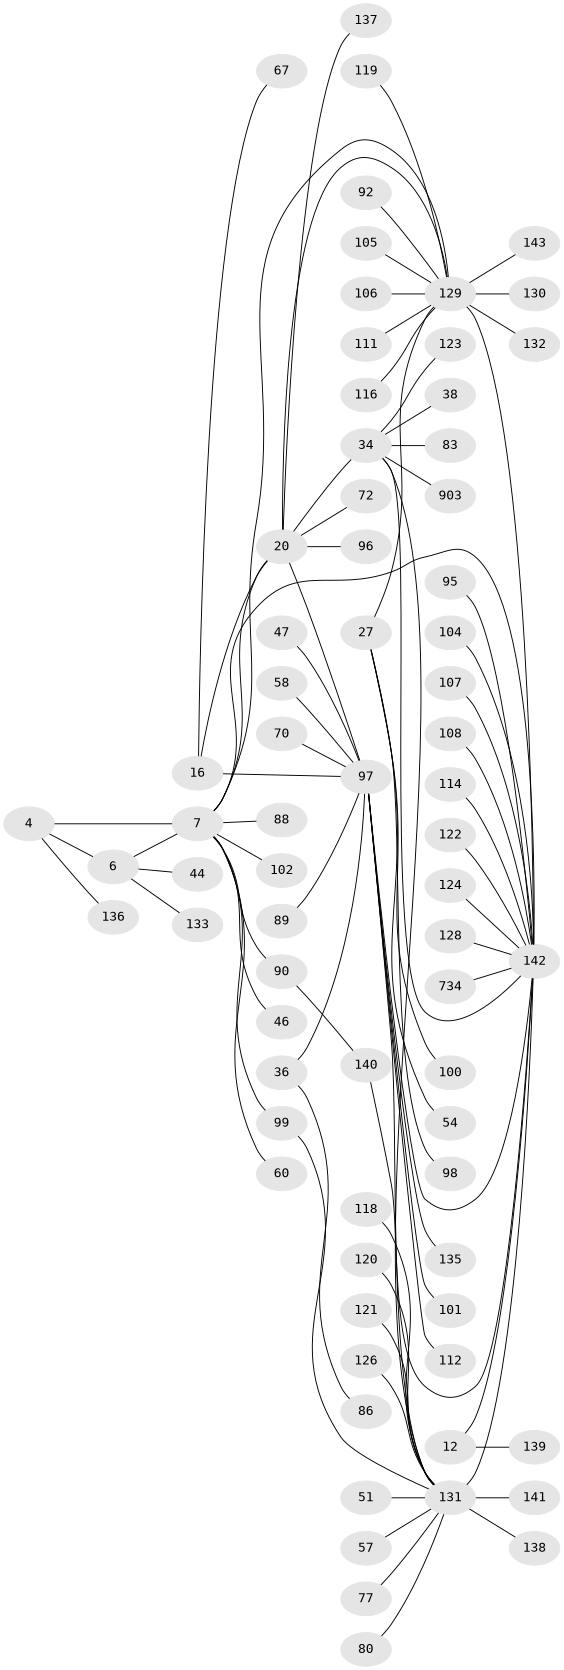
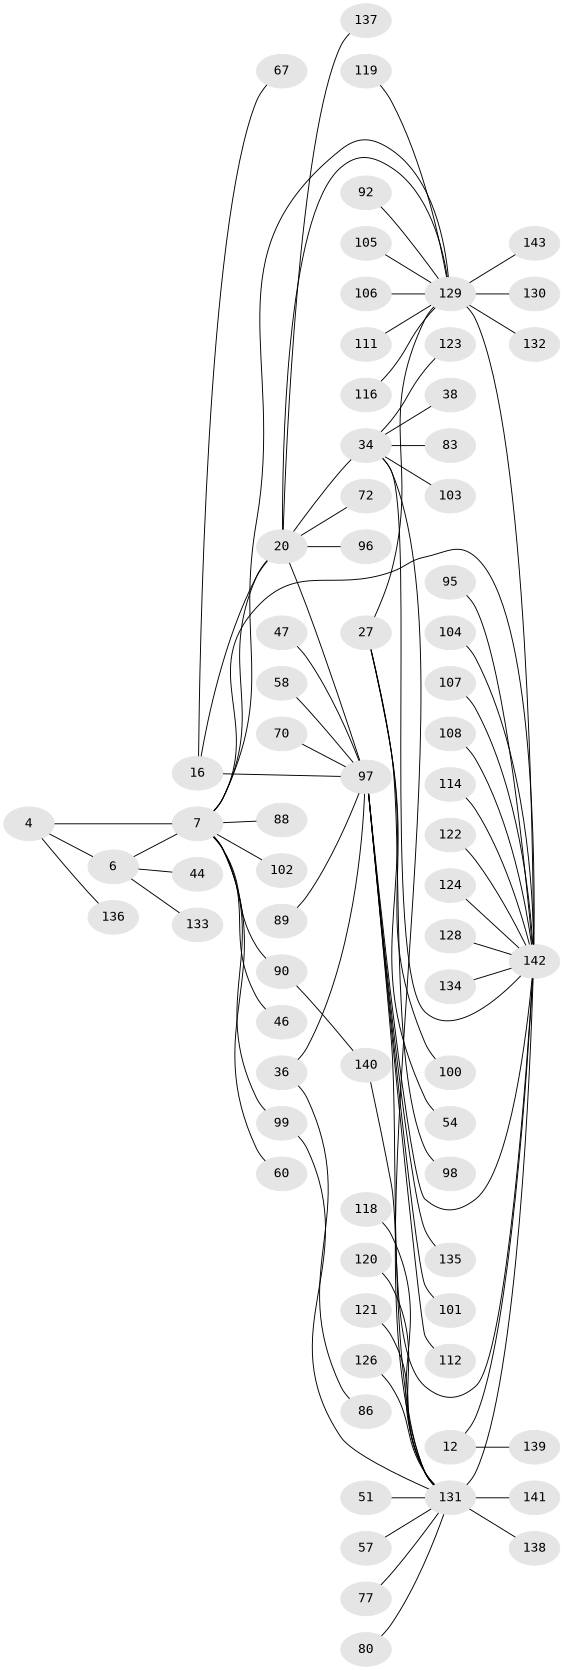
(450, 496) -> (450, 496)
(450, 987) -> (450, 987)
